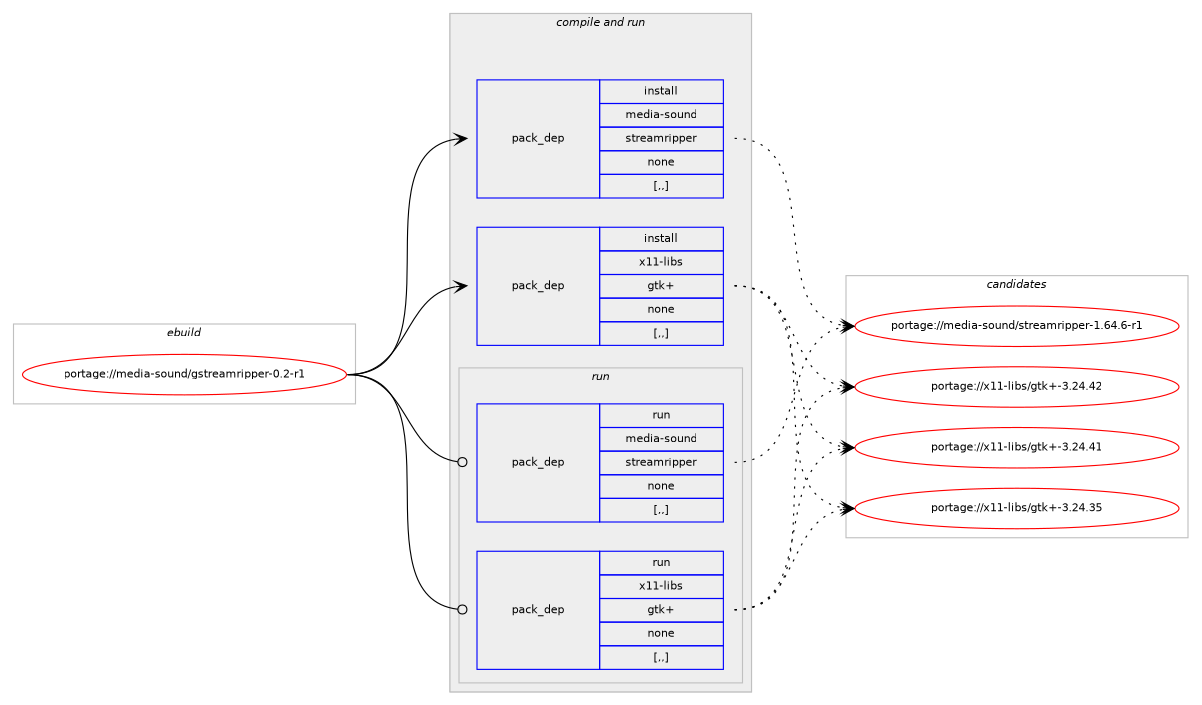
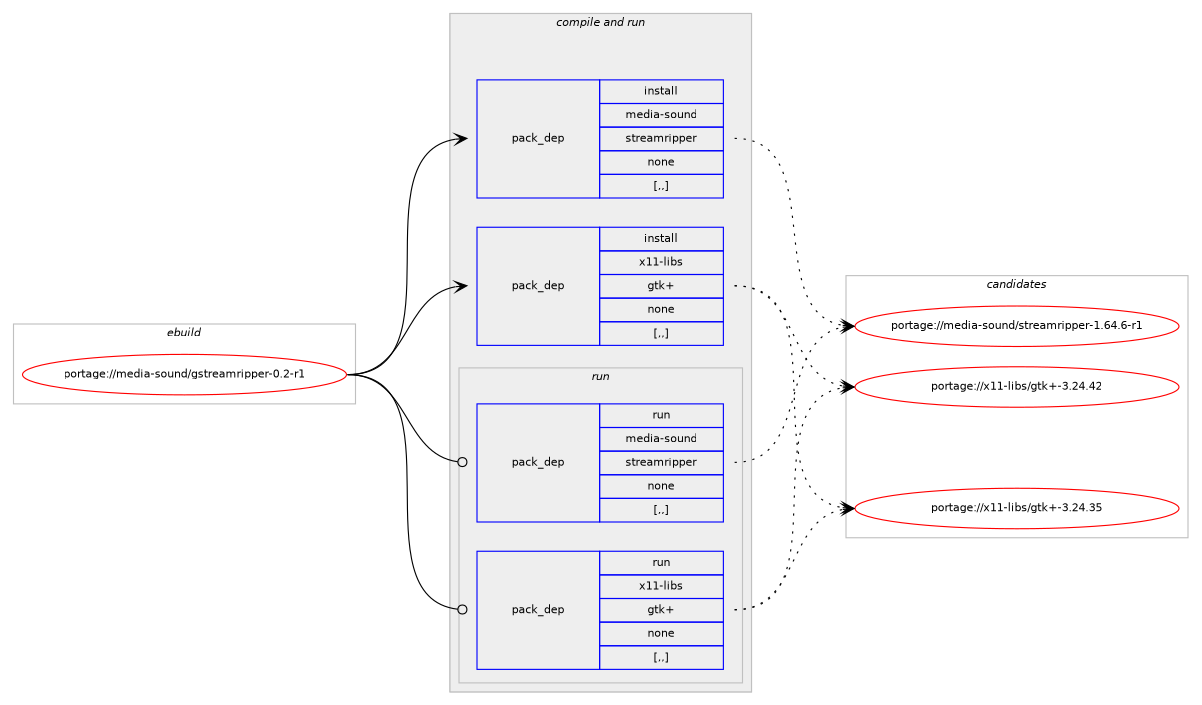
(1017, 448) -> none
